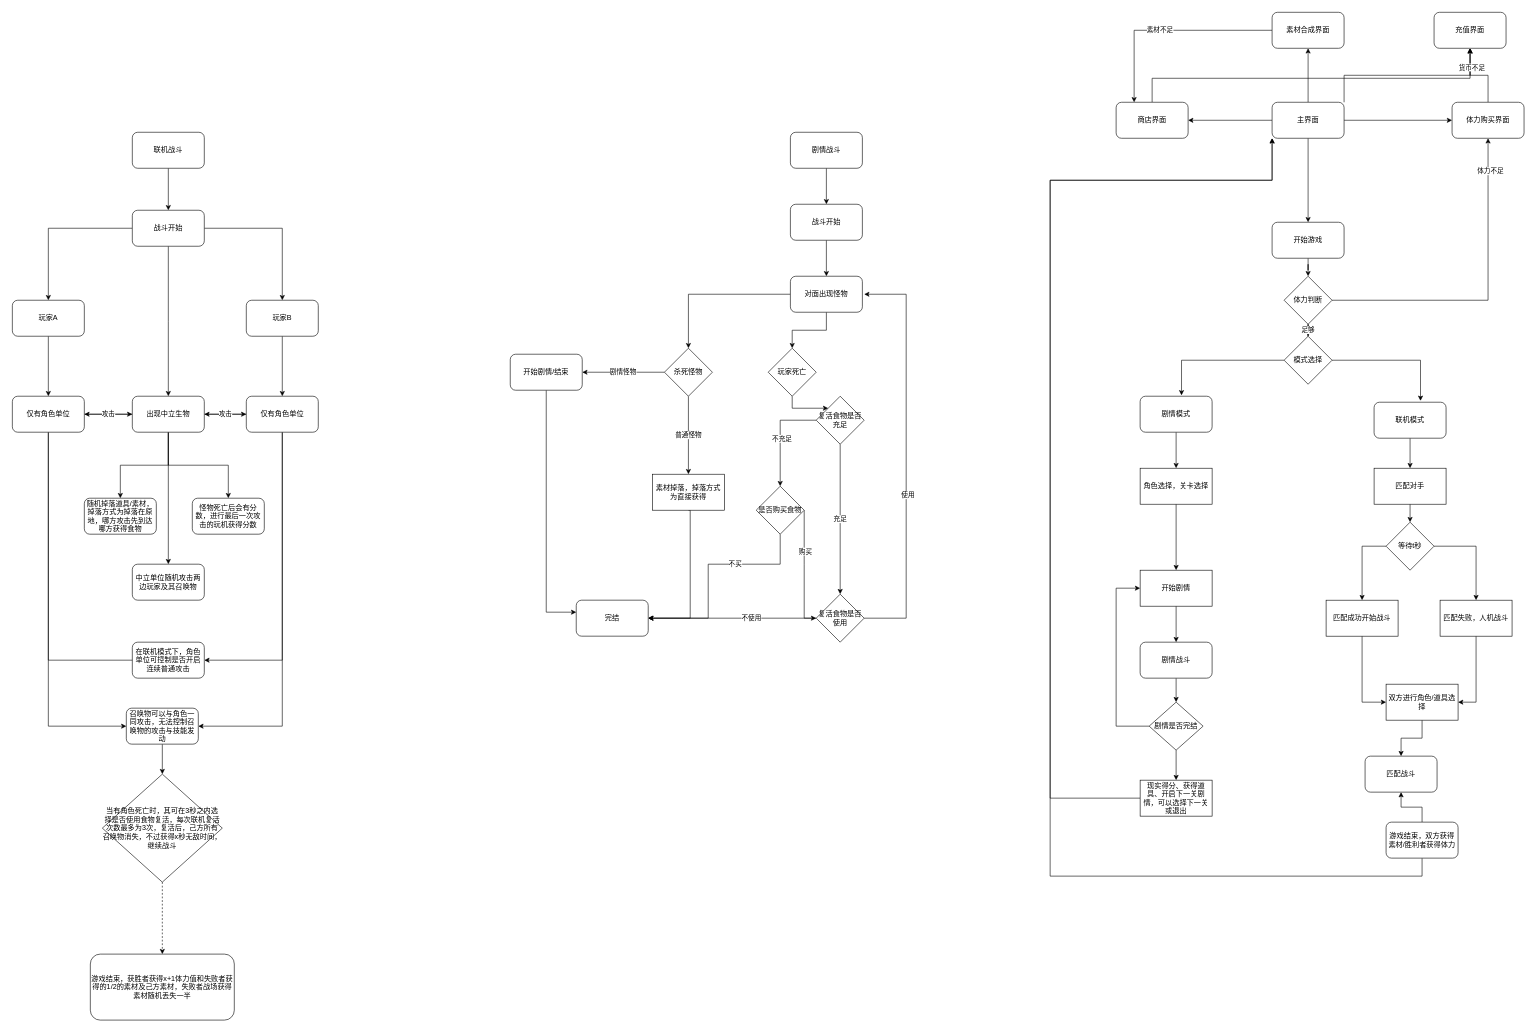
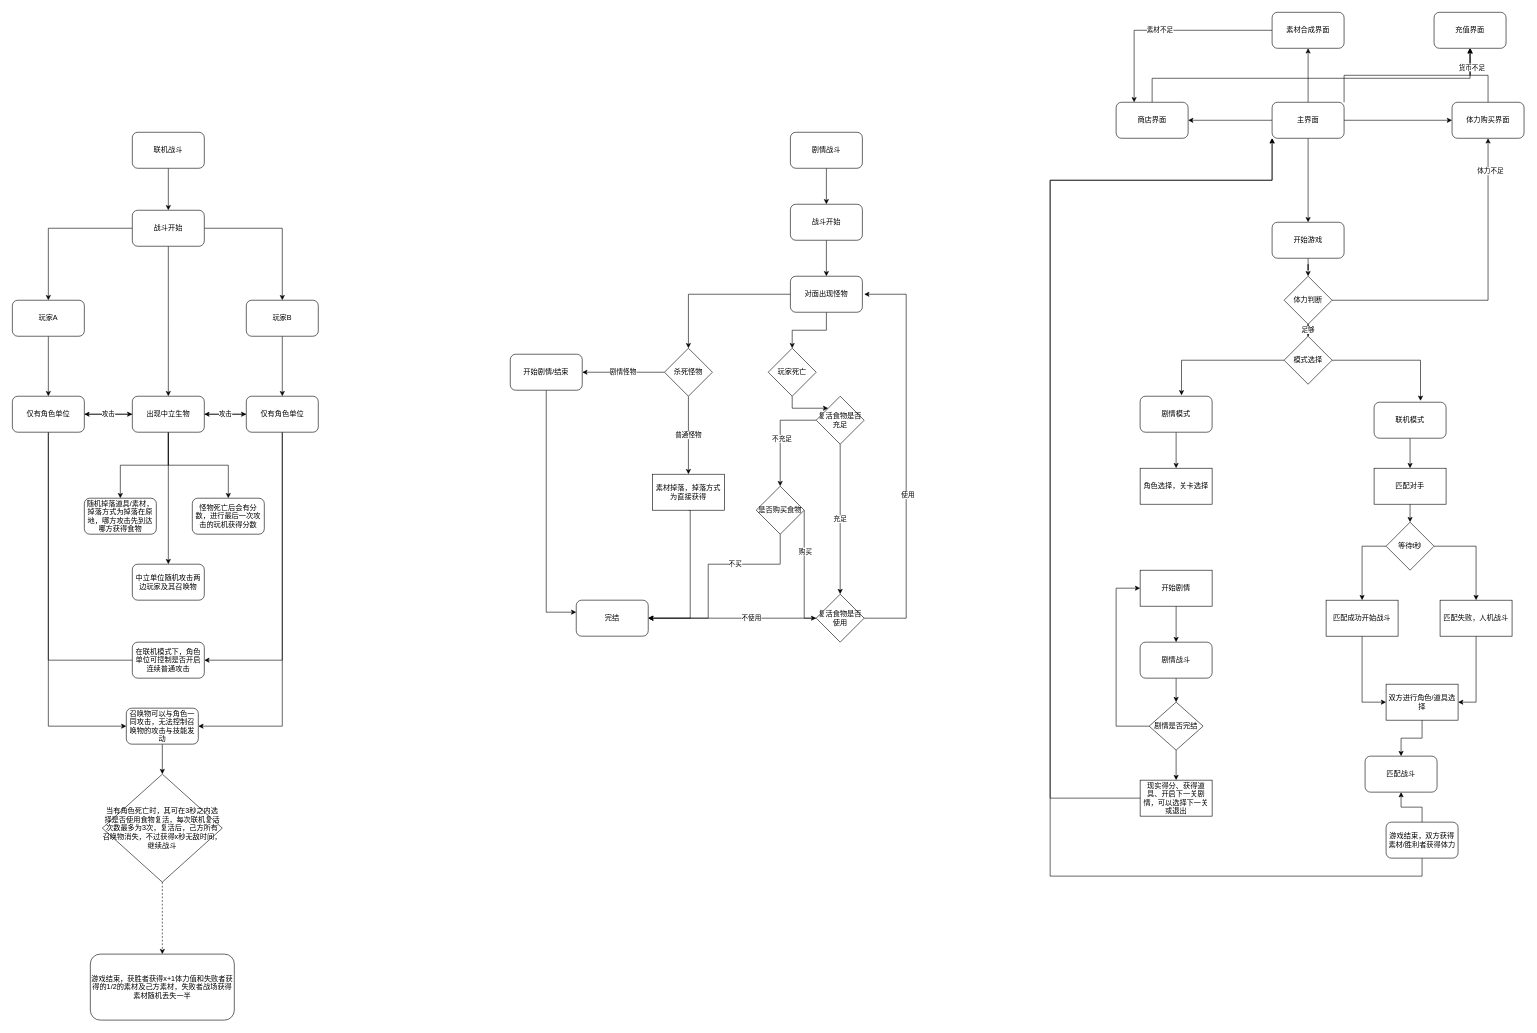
(1176, 564) -> none
